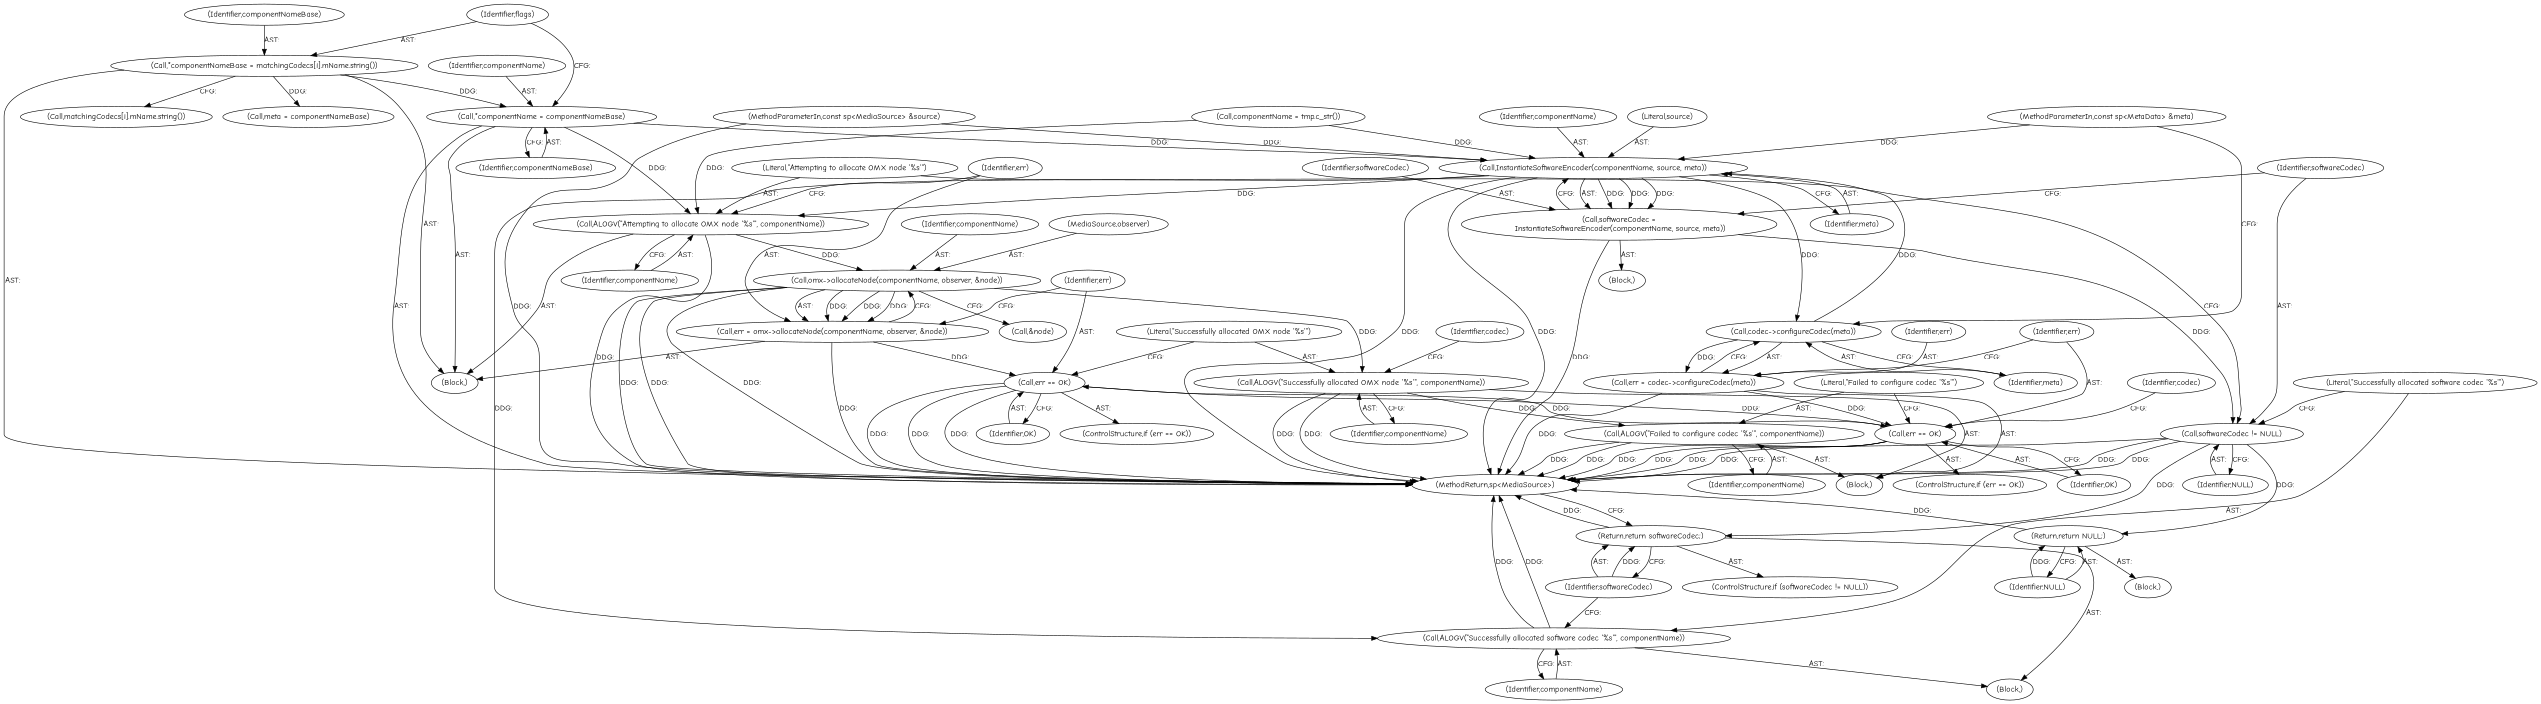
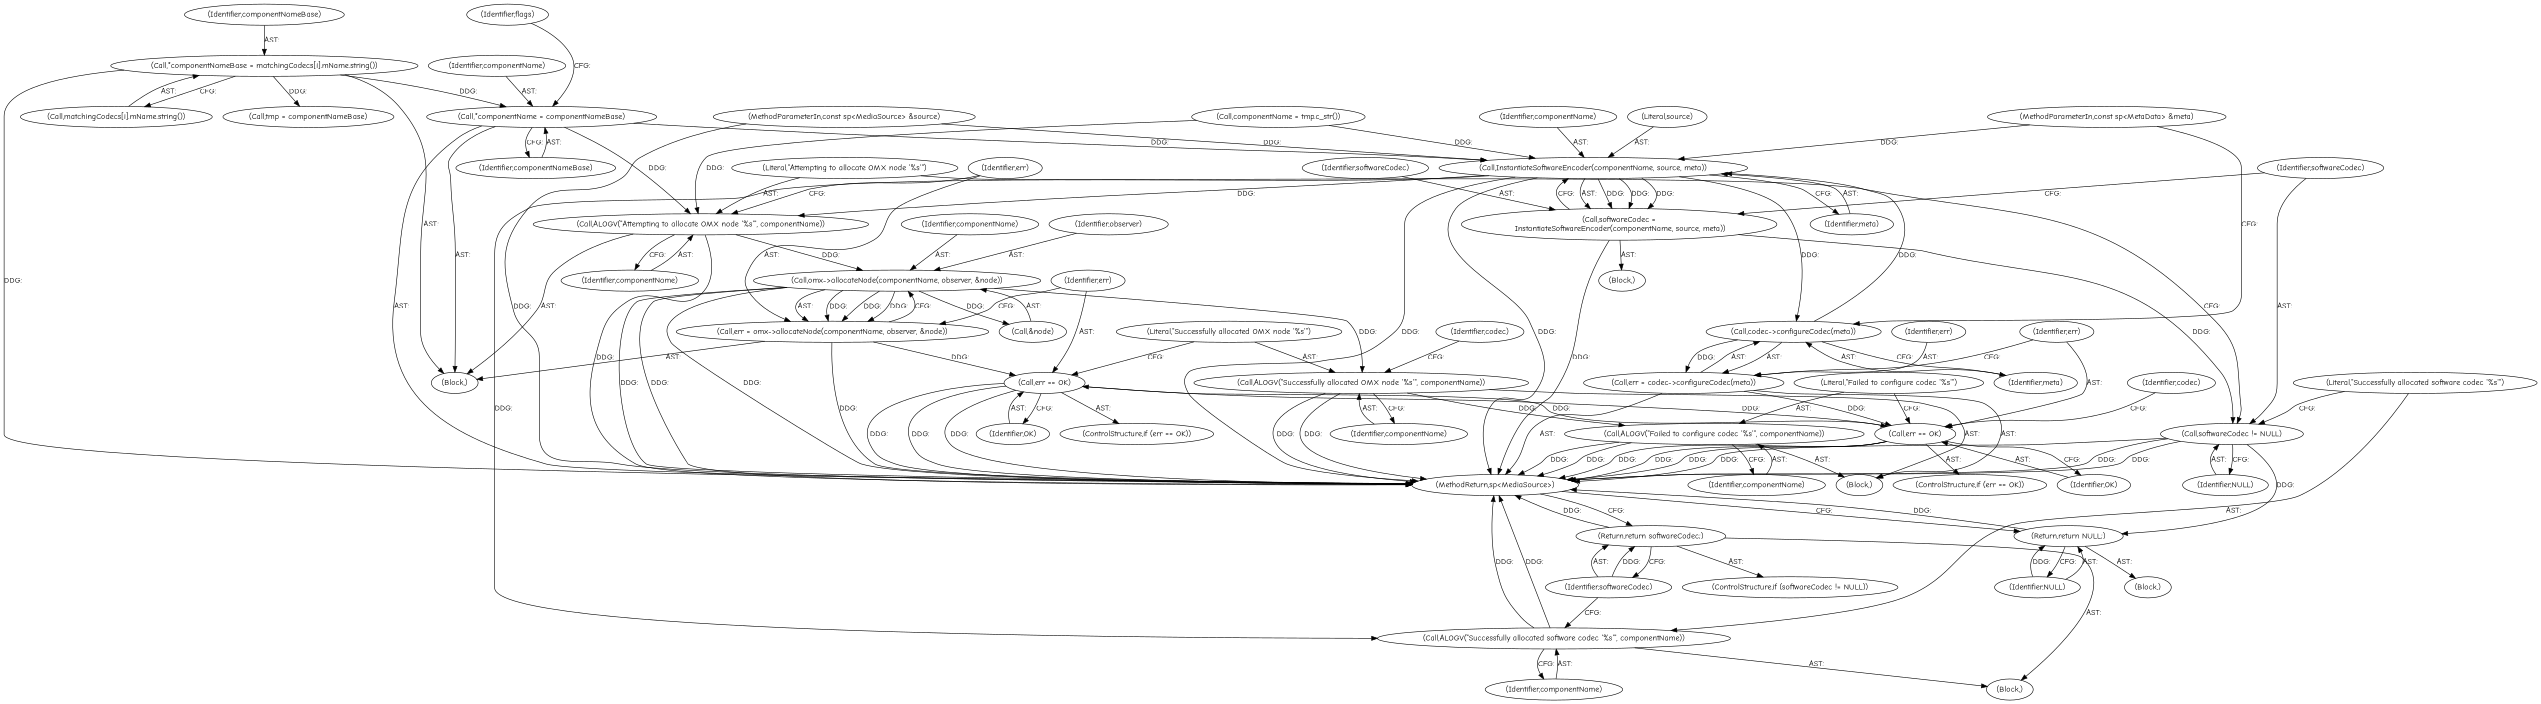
(397, 38) -> (159, 88)
(308, 117) -> (308, 117)
(1109, 224) -> (1109, 224)
(14, 281) -> (14, 281)
none -> (1017, 300)
(977, 306) -> (977, 306)
(1740, 357) -> (1740, 357)
(1549, 434) -> (1549, 434)
none -> (1788, 511)
(1969, 526) -> none
